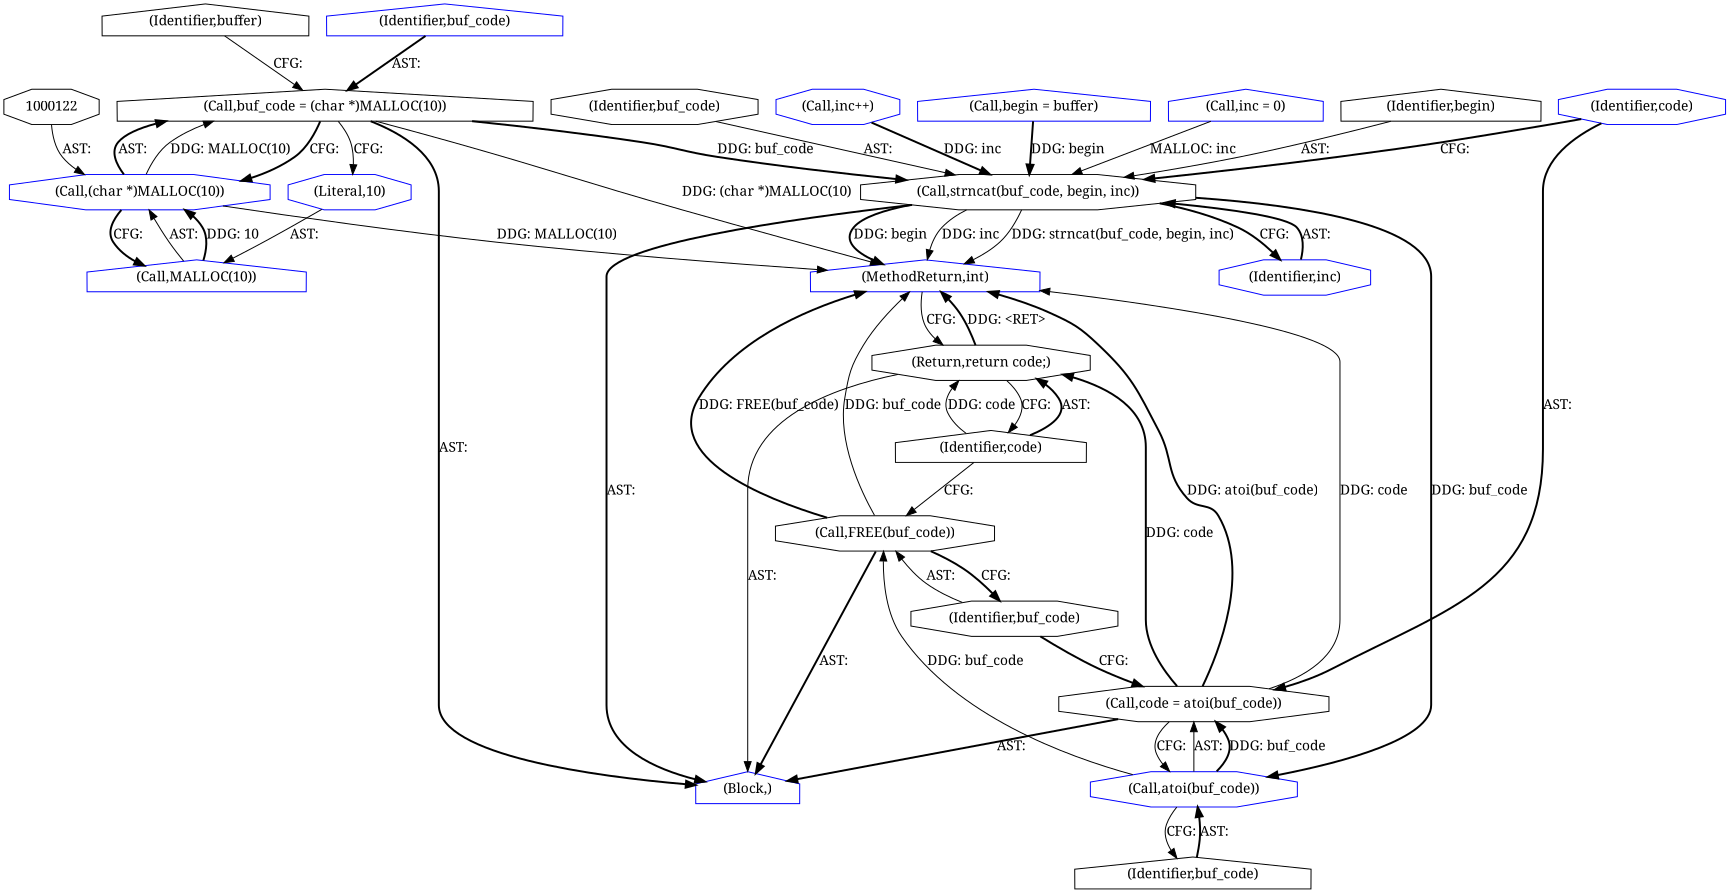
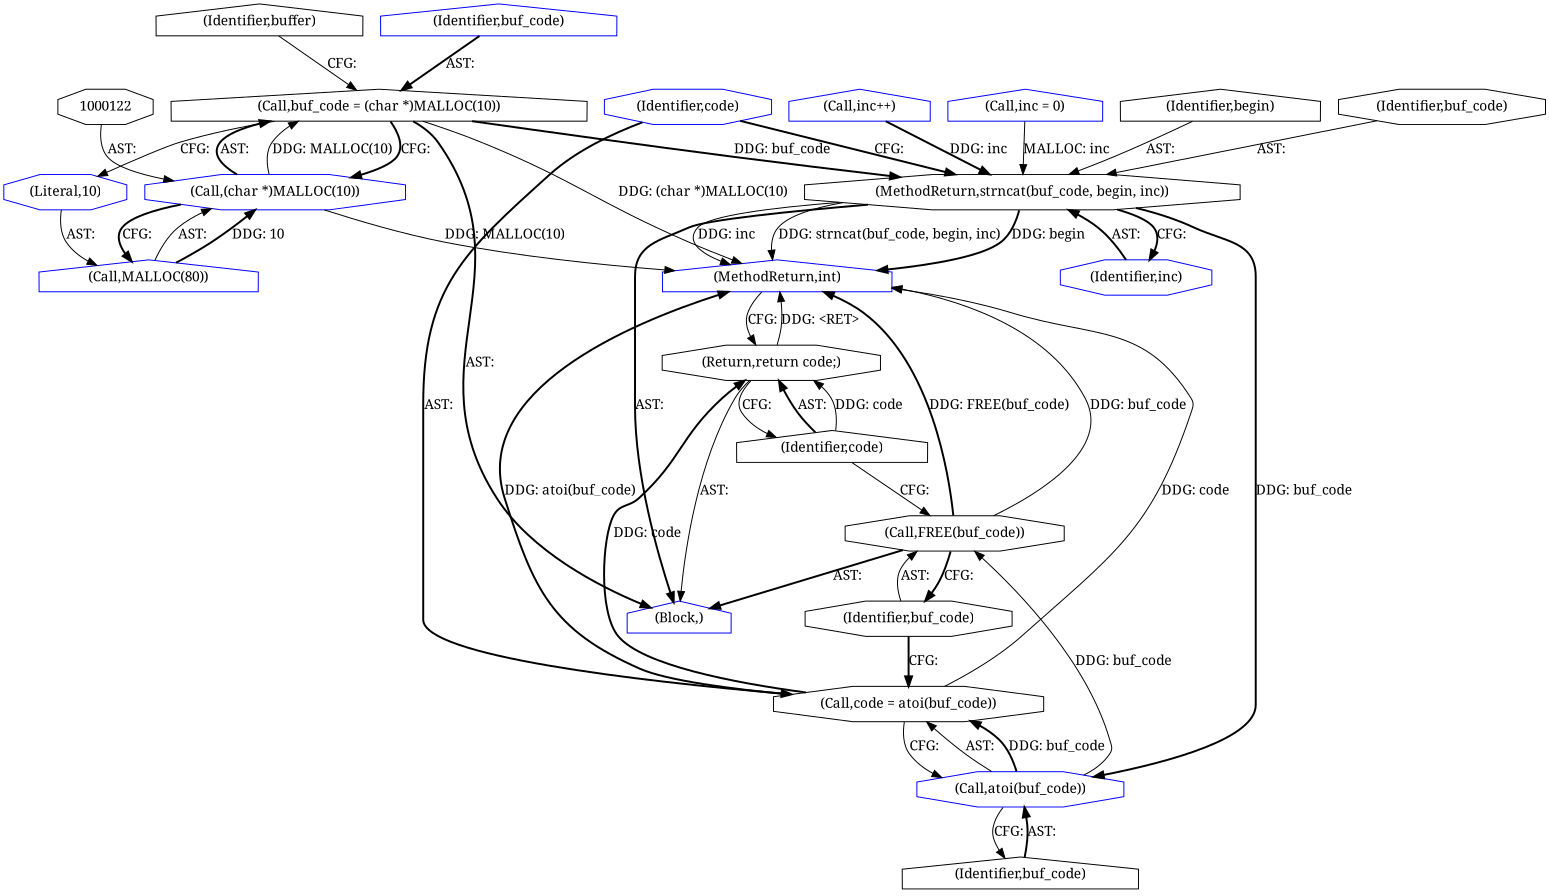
(838, 107) -> (860, 107)
(1034, 107) -> none
(1028, 192) -> (1022, 192)
(197, 277) -> (149, 277)
(964, 321) -> (782, 324)
(958, 749) -> none
